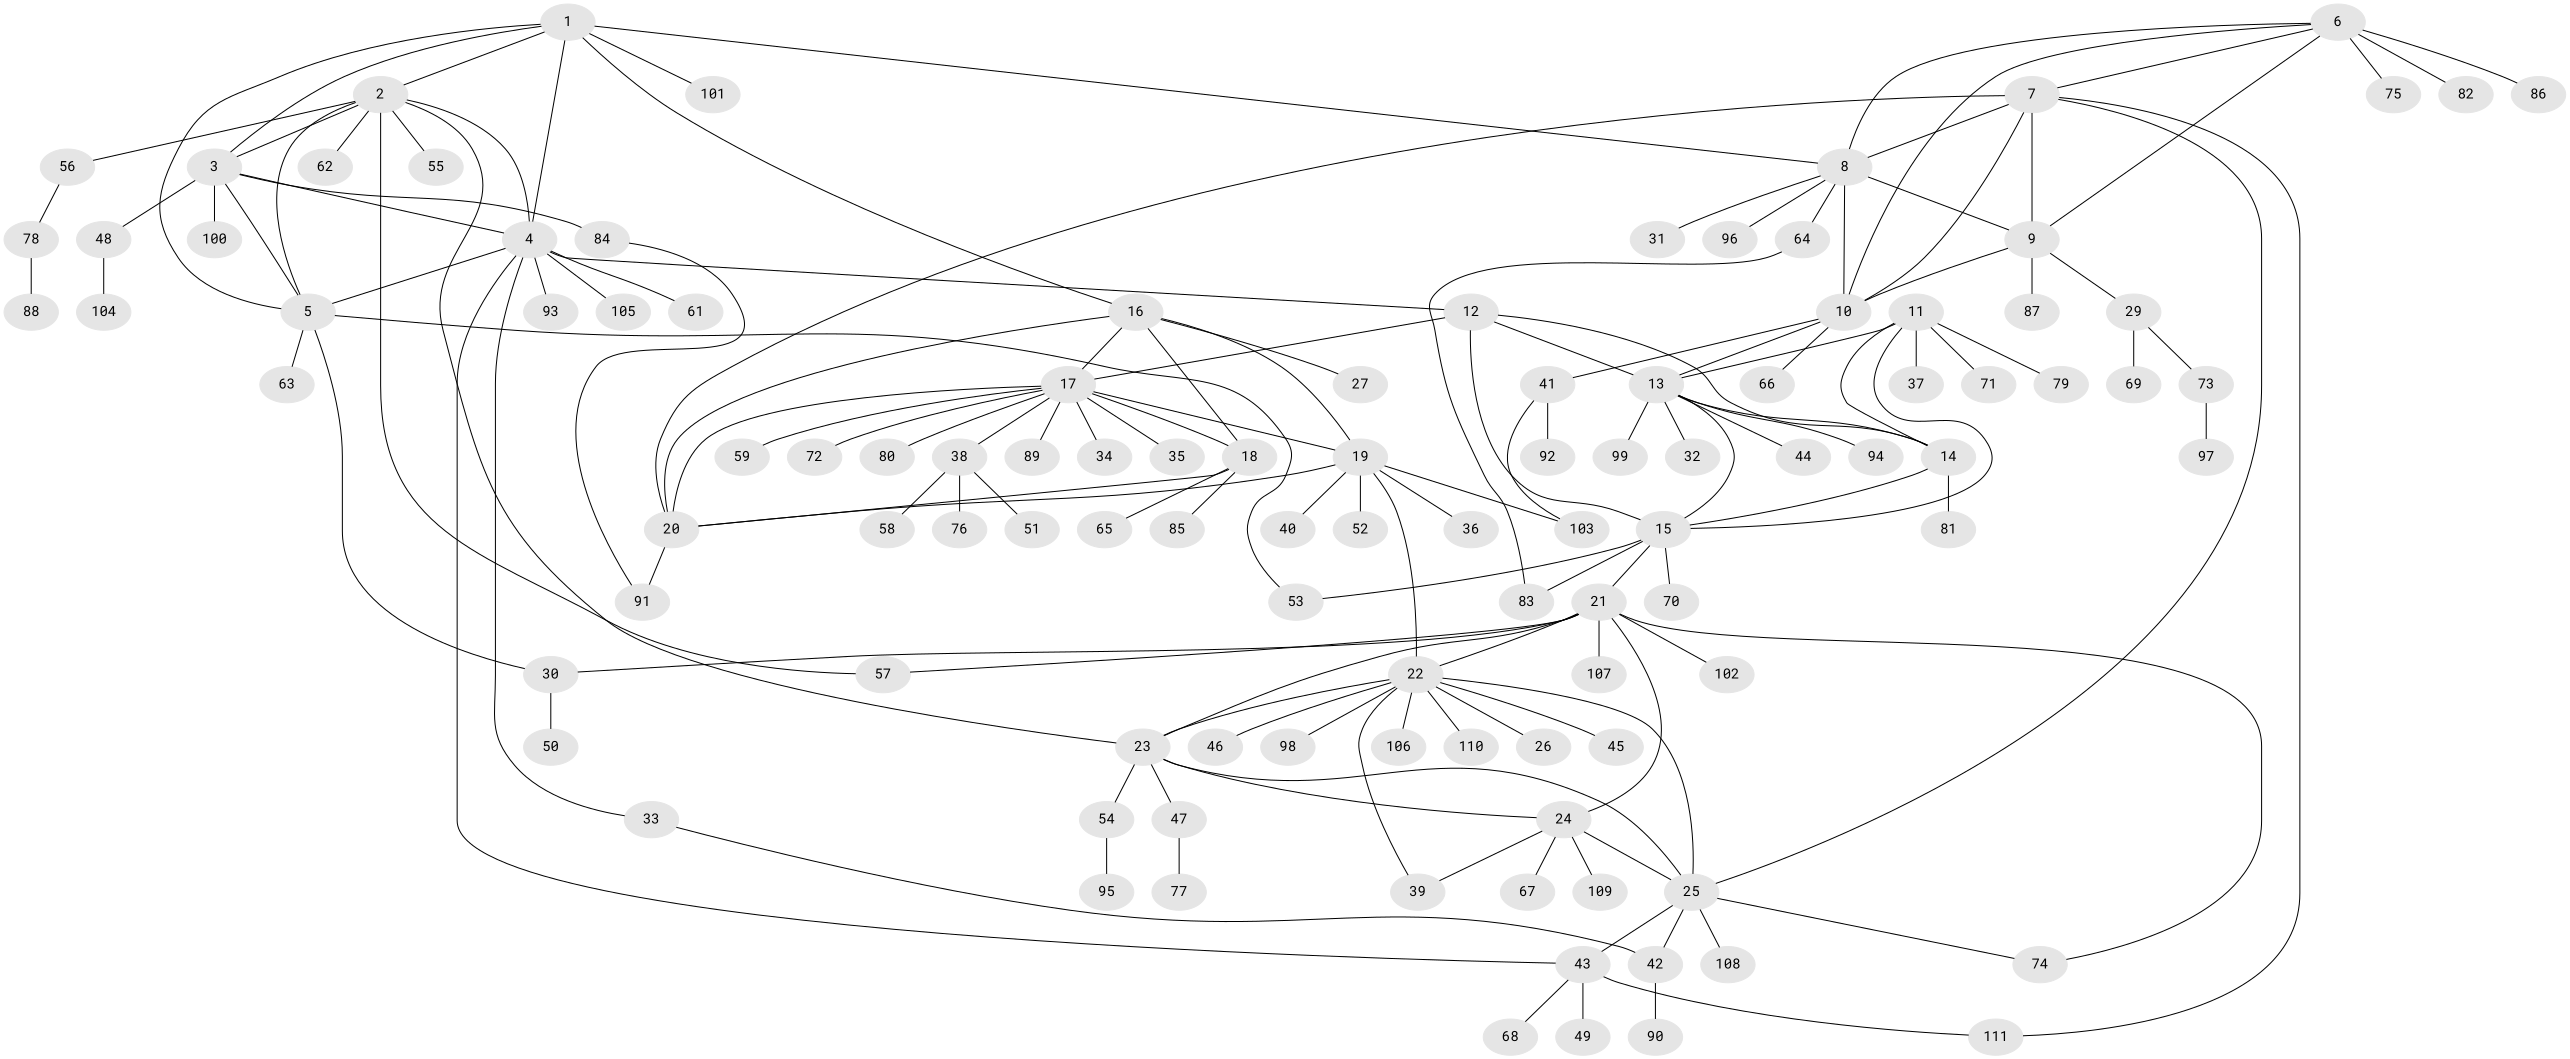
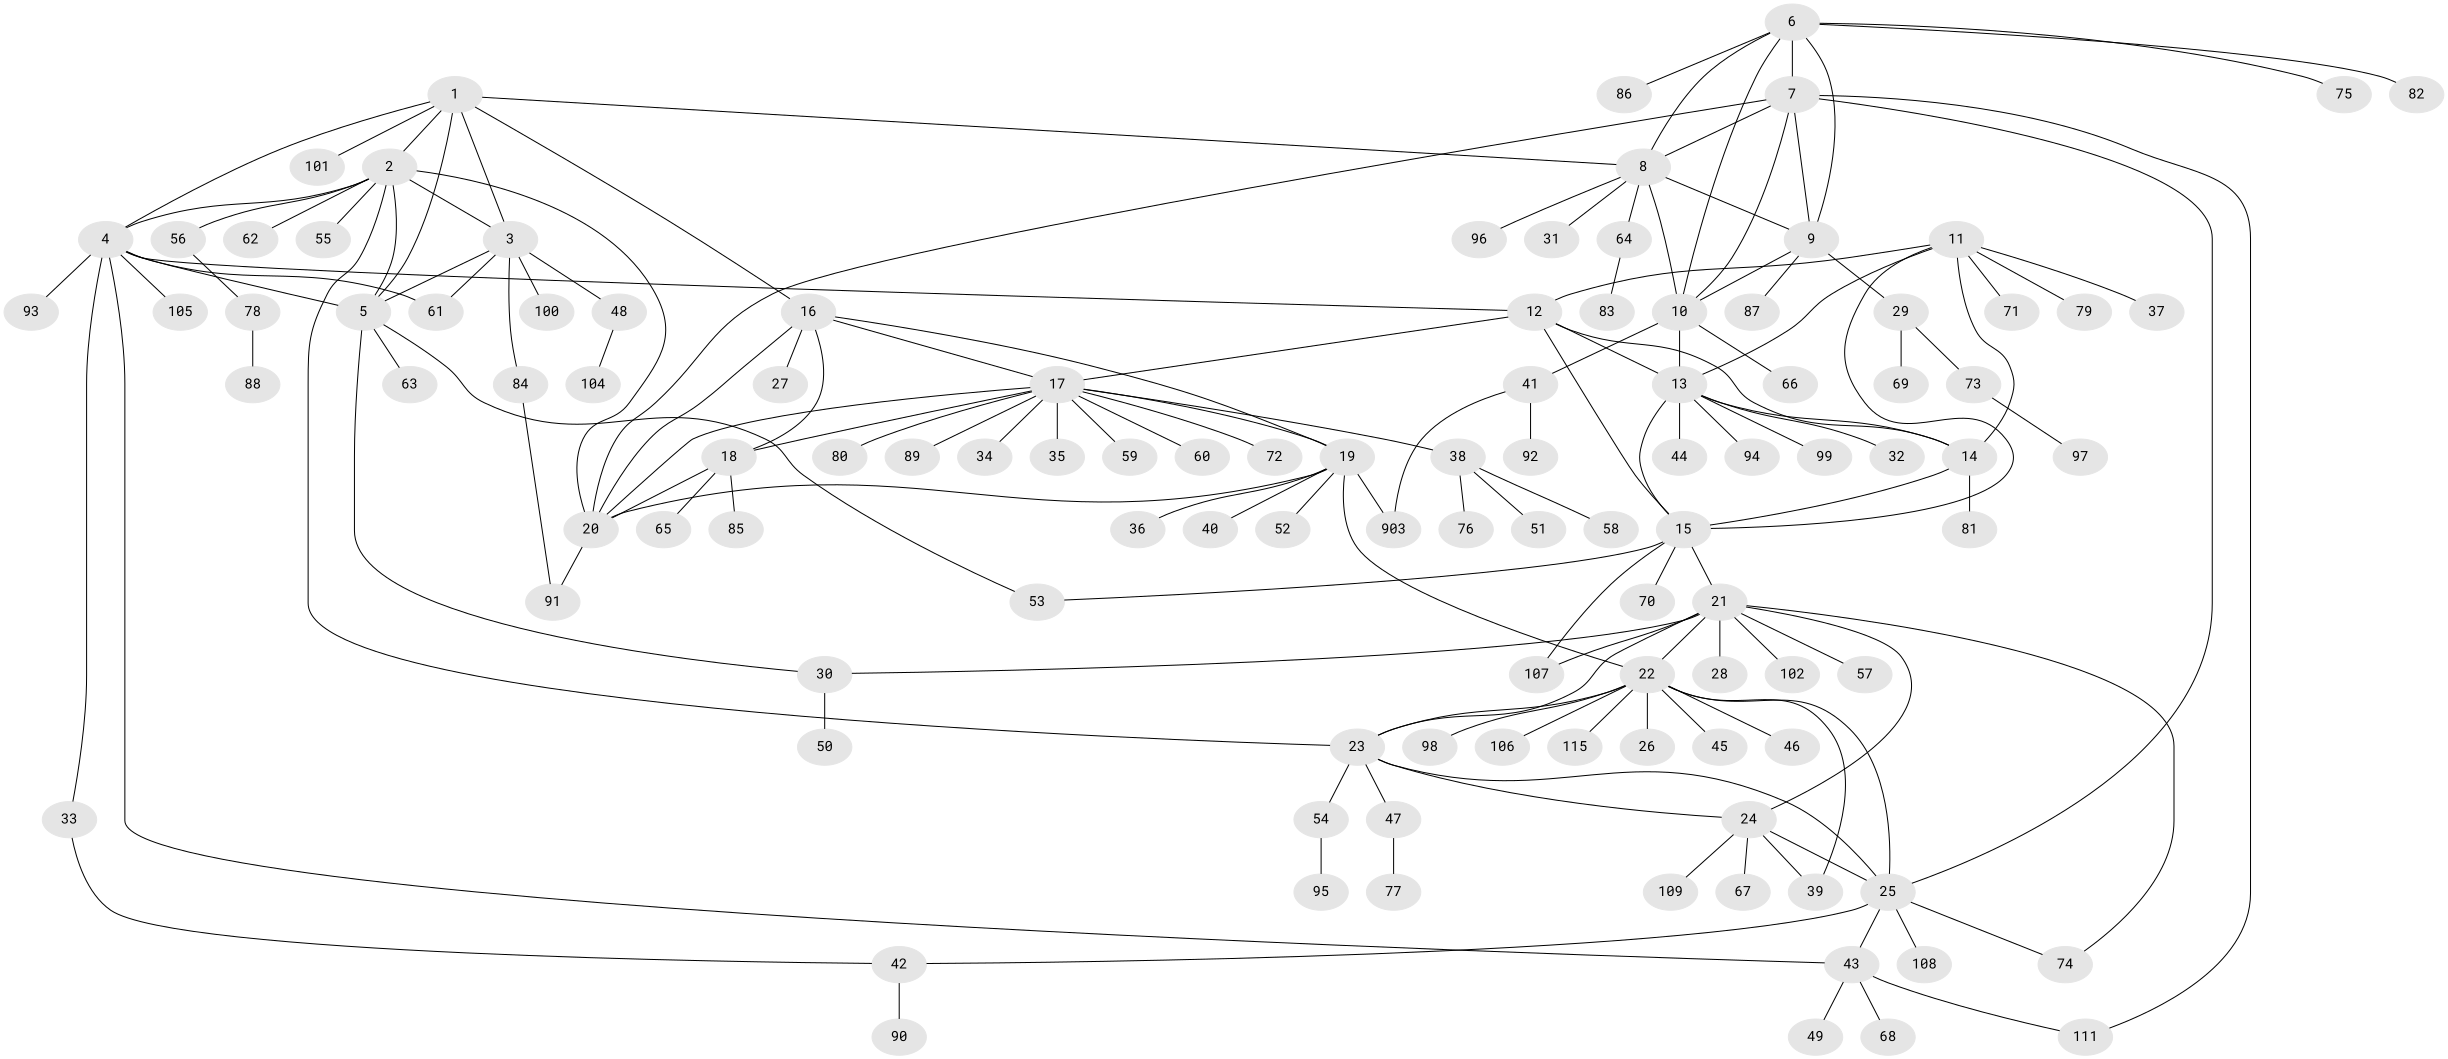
(372, 204) -> (479, 271)
none -> (1742, 268)
none -> (1202, 457)
(1582, 530) -> (1394, 530)
(447, 532) -> (641, 274)
(1595, 566) -> (1600, 595)
none -> (1720, 675)
(1471, 747) -> (1575, 747)
